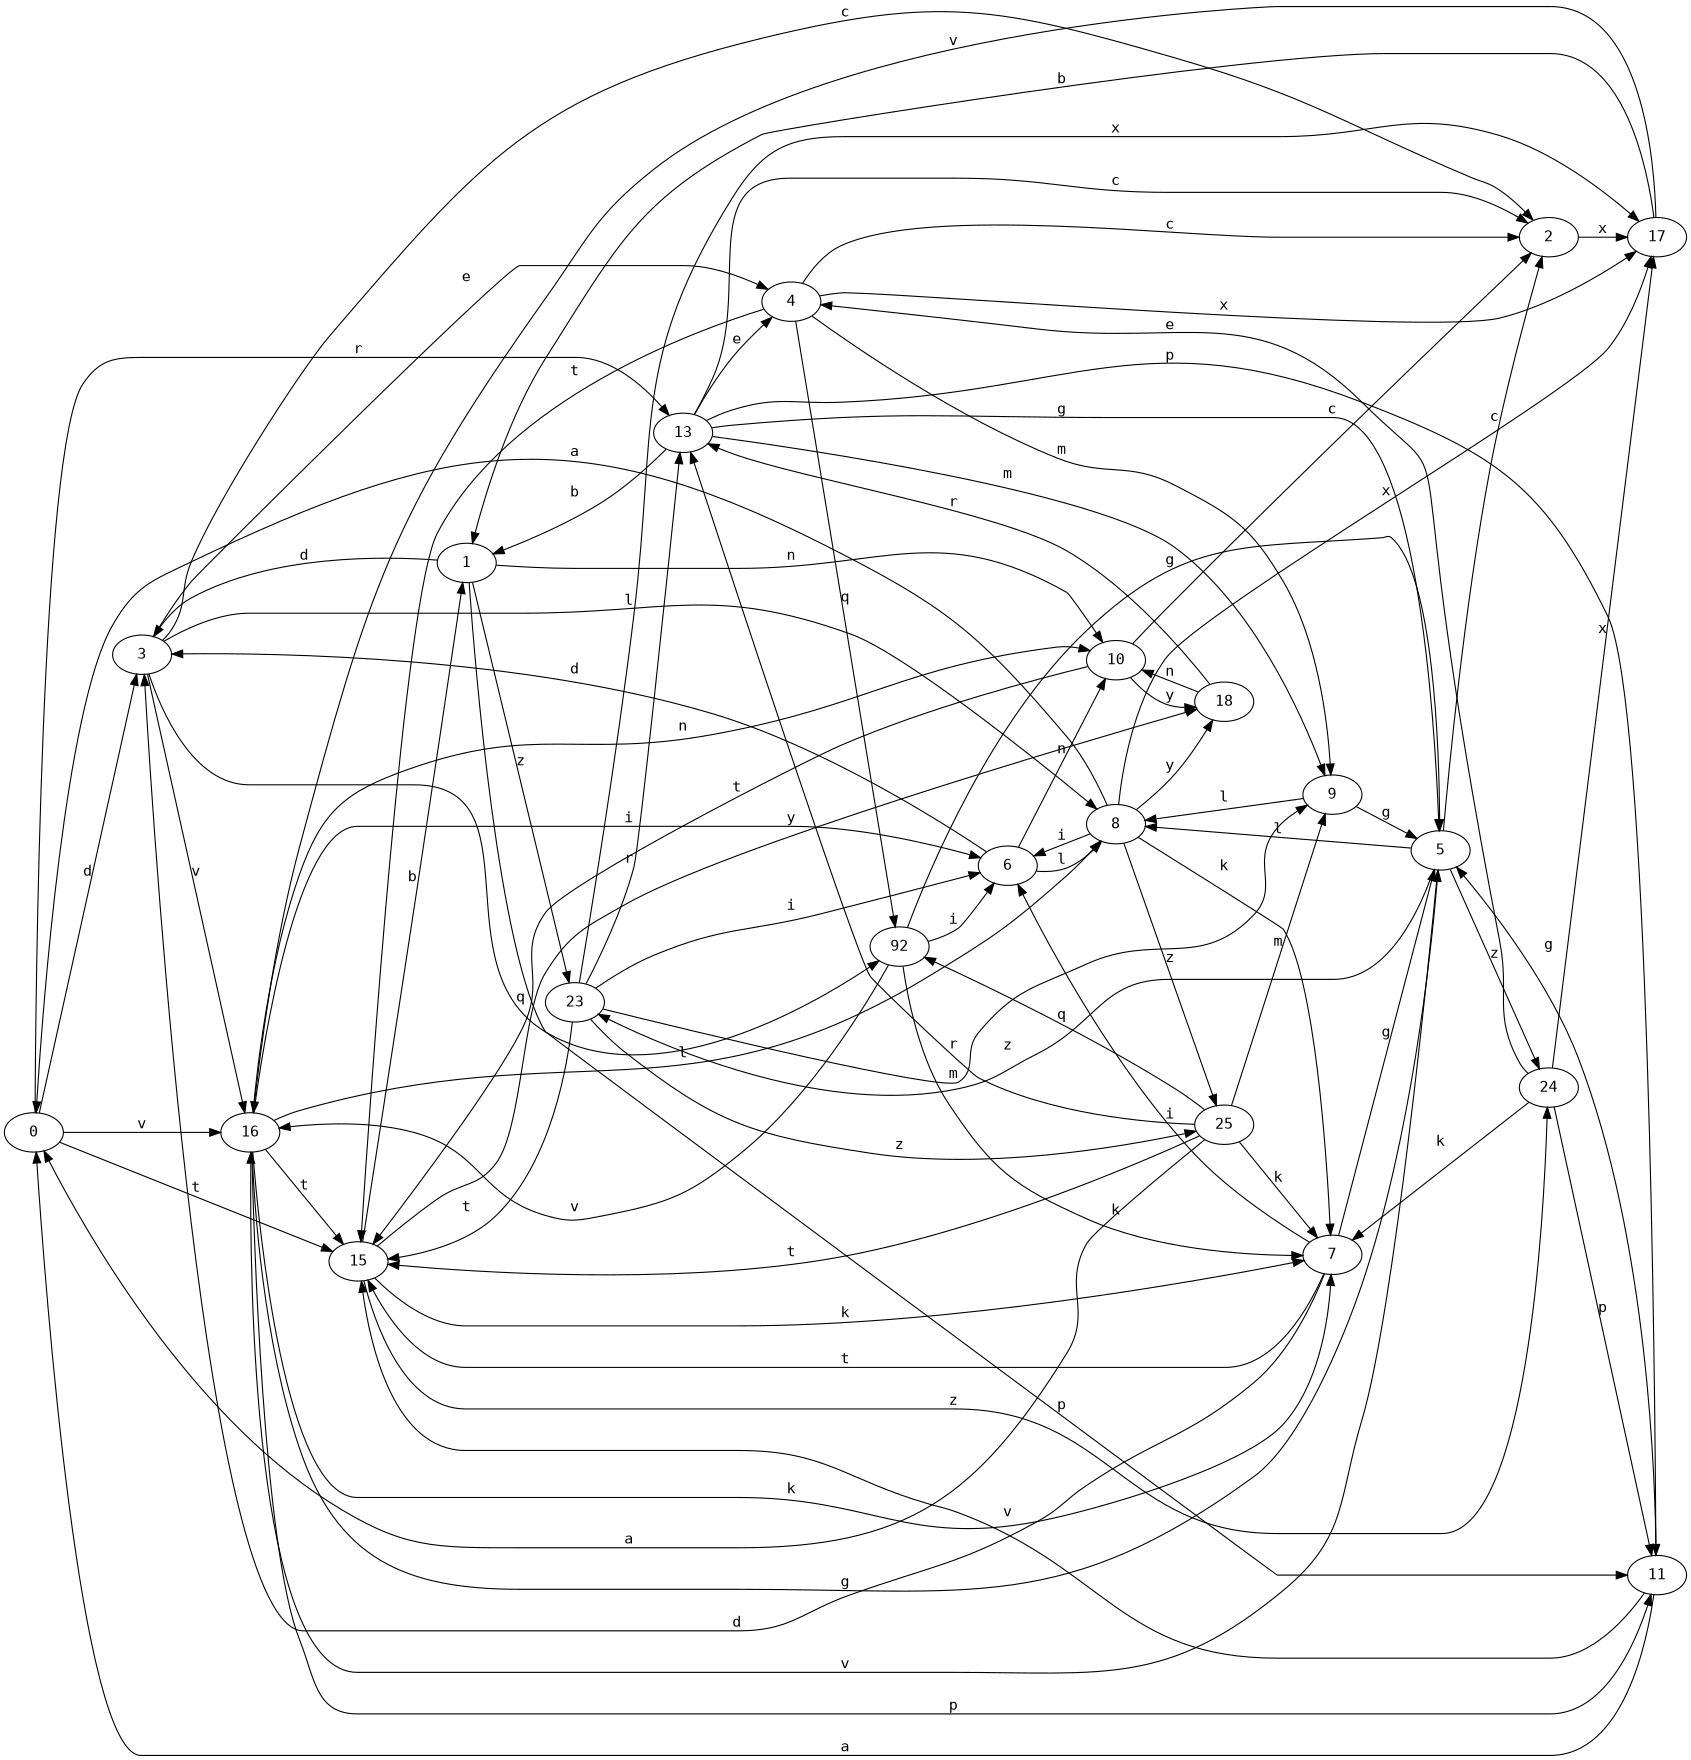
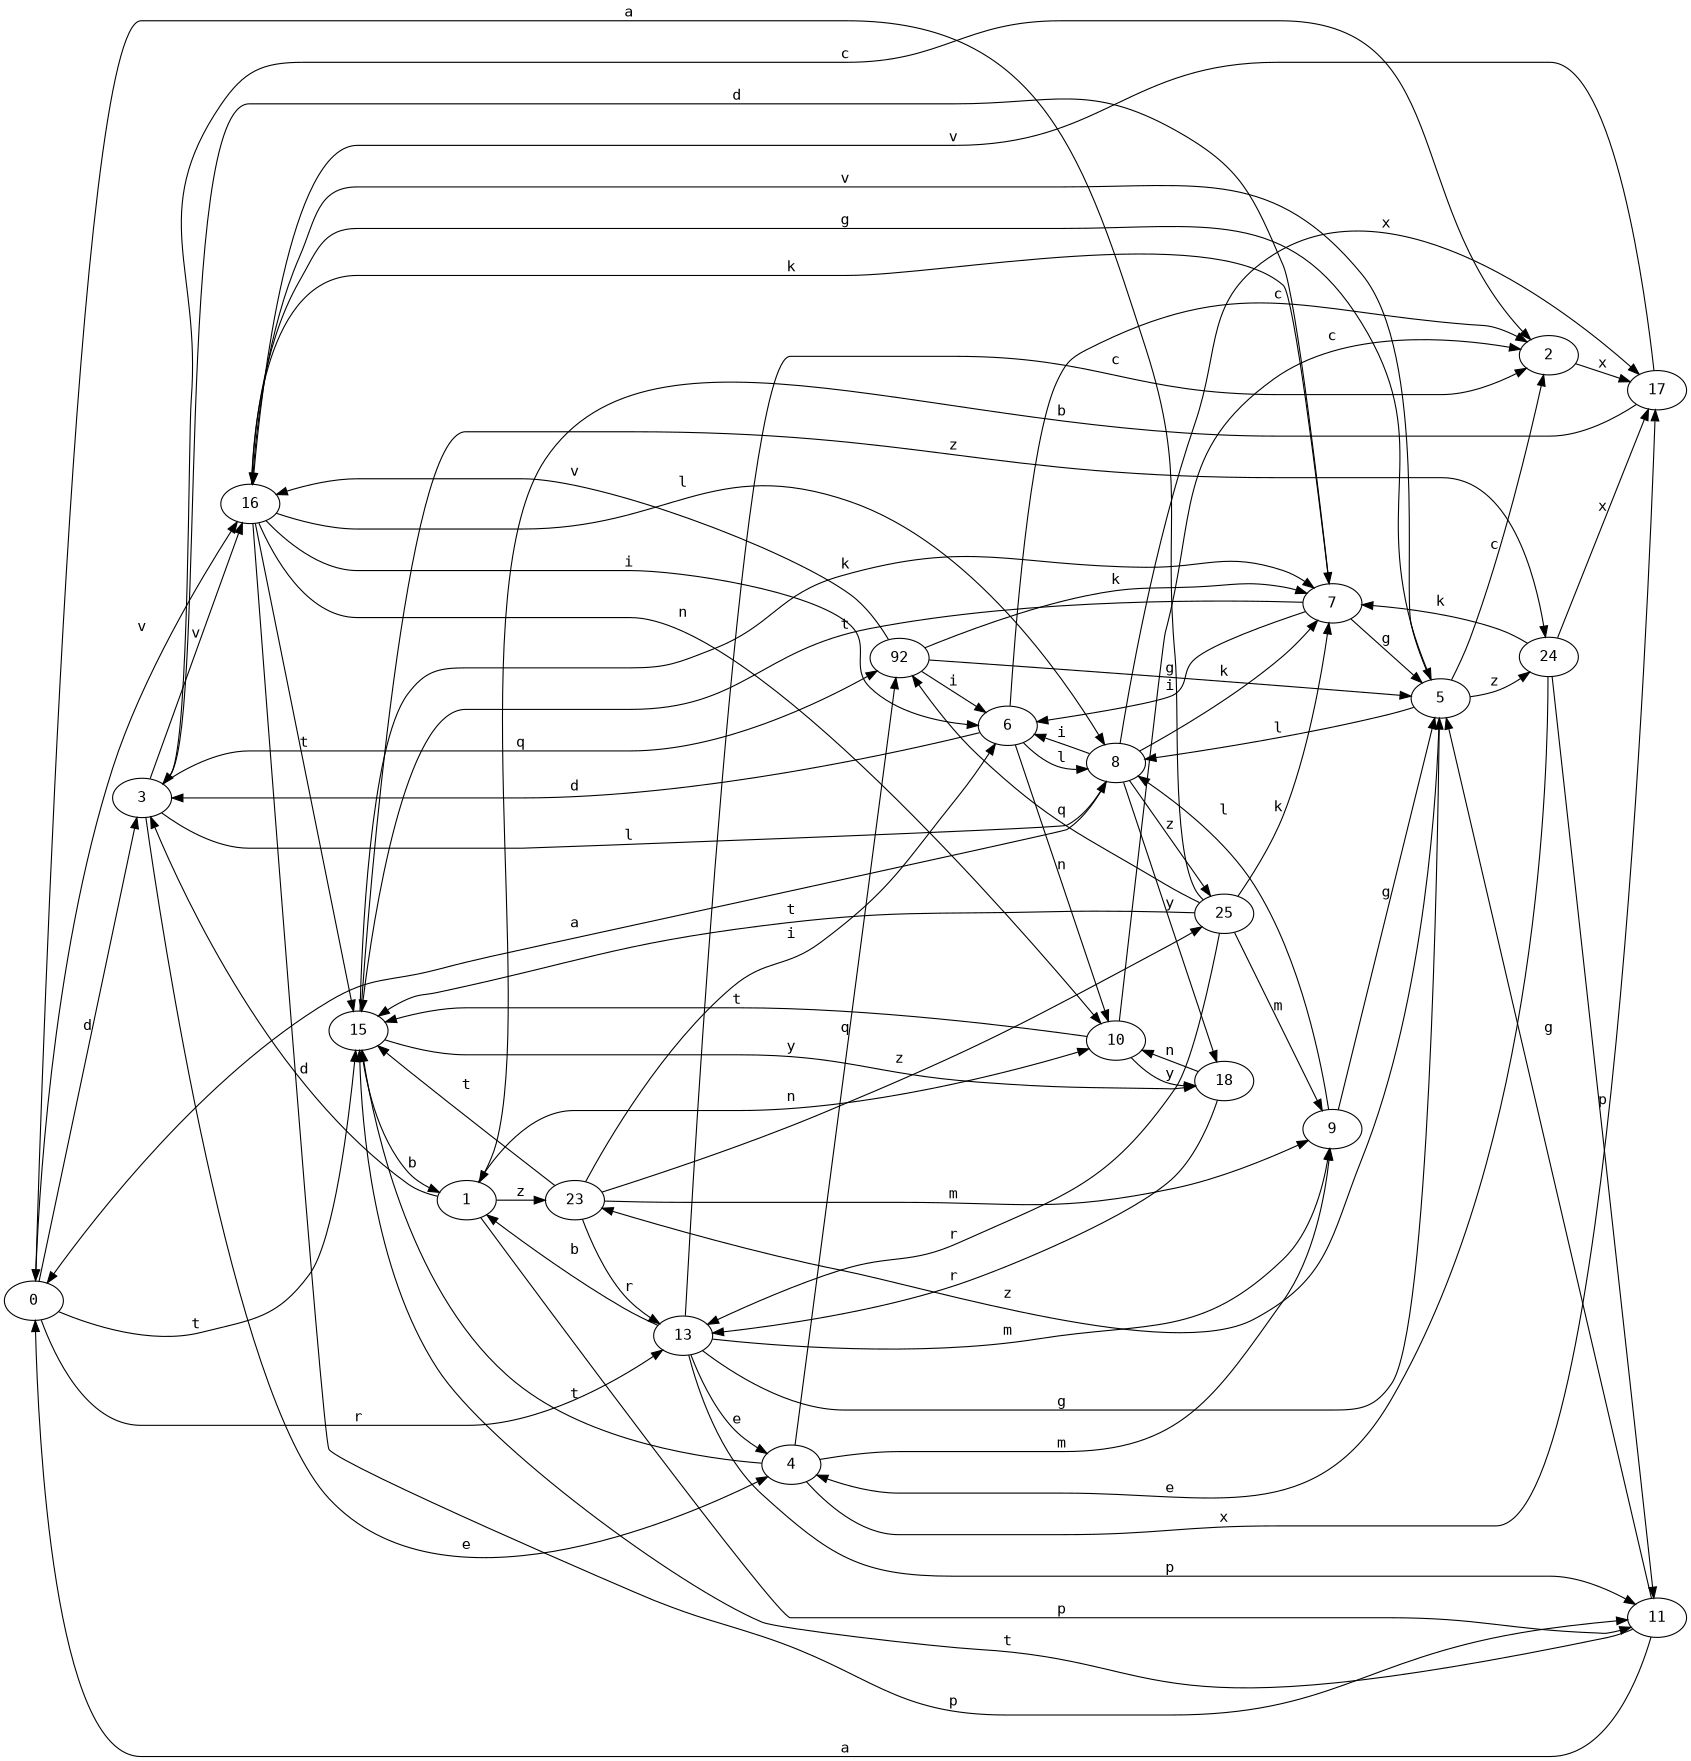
(781, 148) -> none
(1146, 231) -> (1118, 336)
(1008, 1512) -> (1008, 1641)
